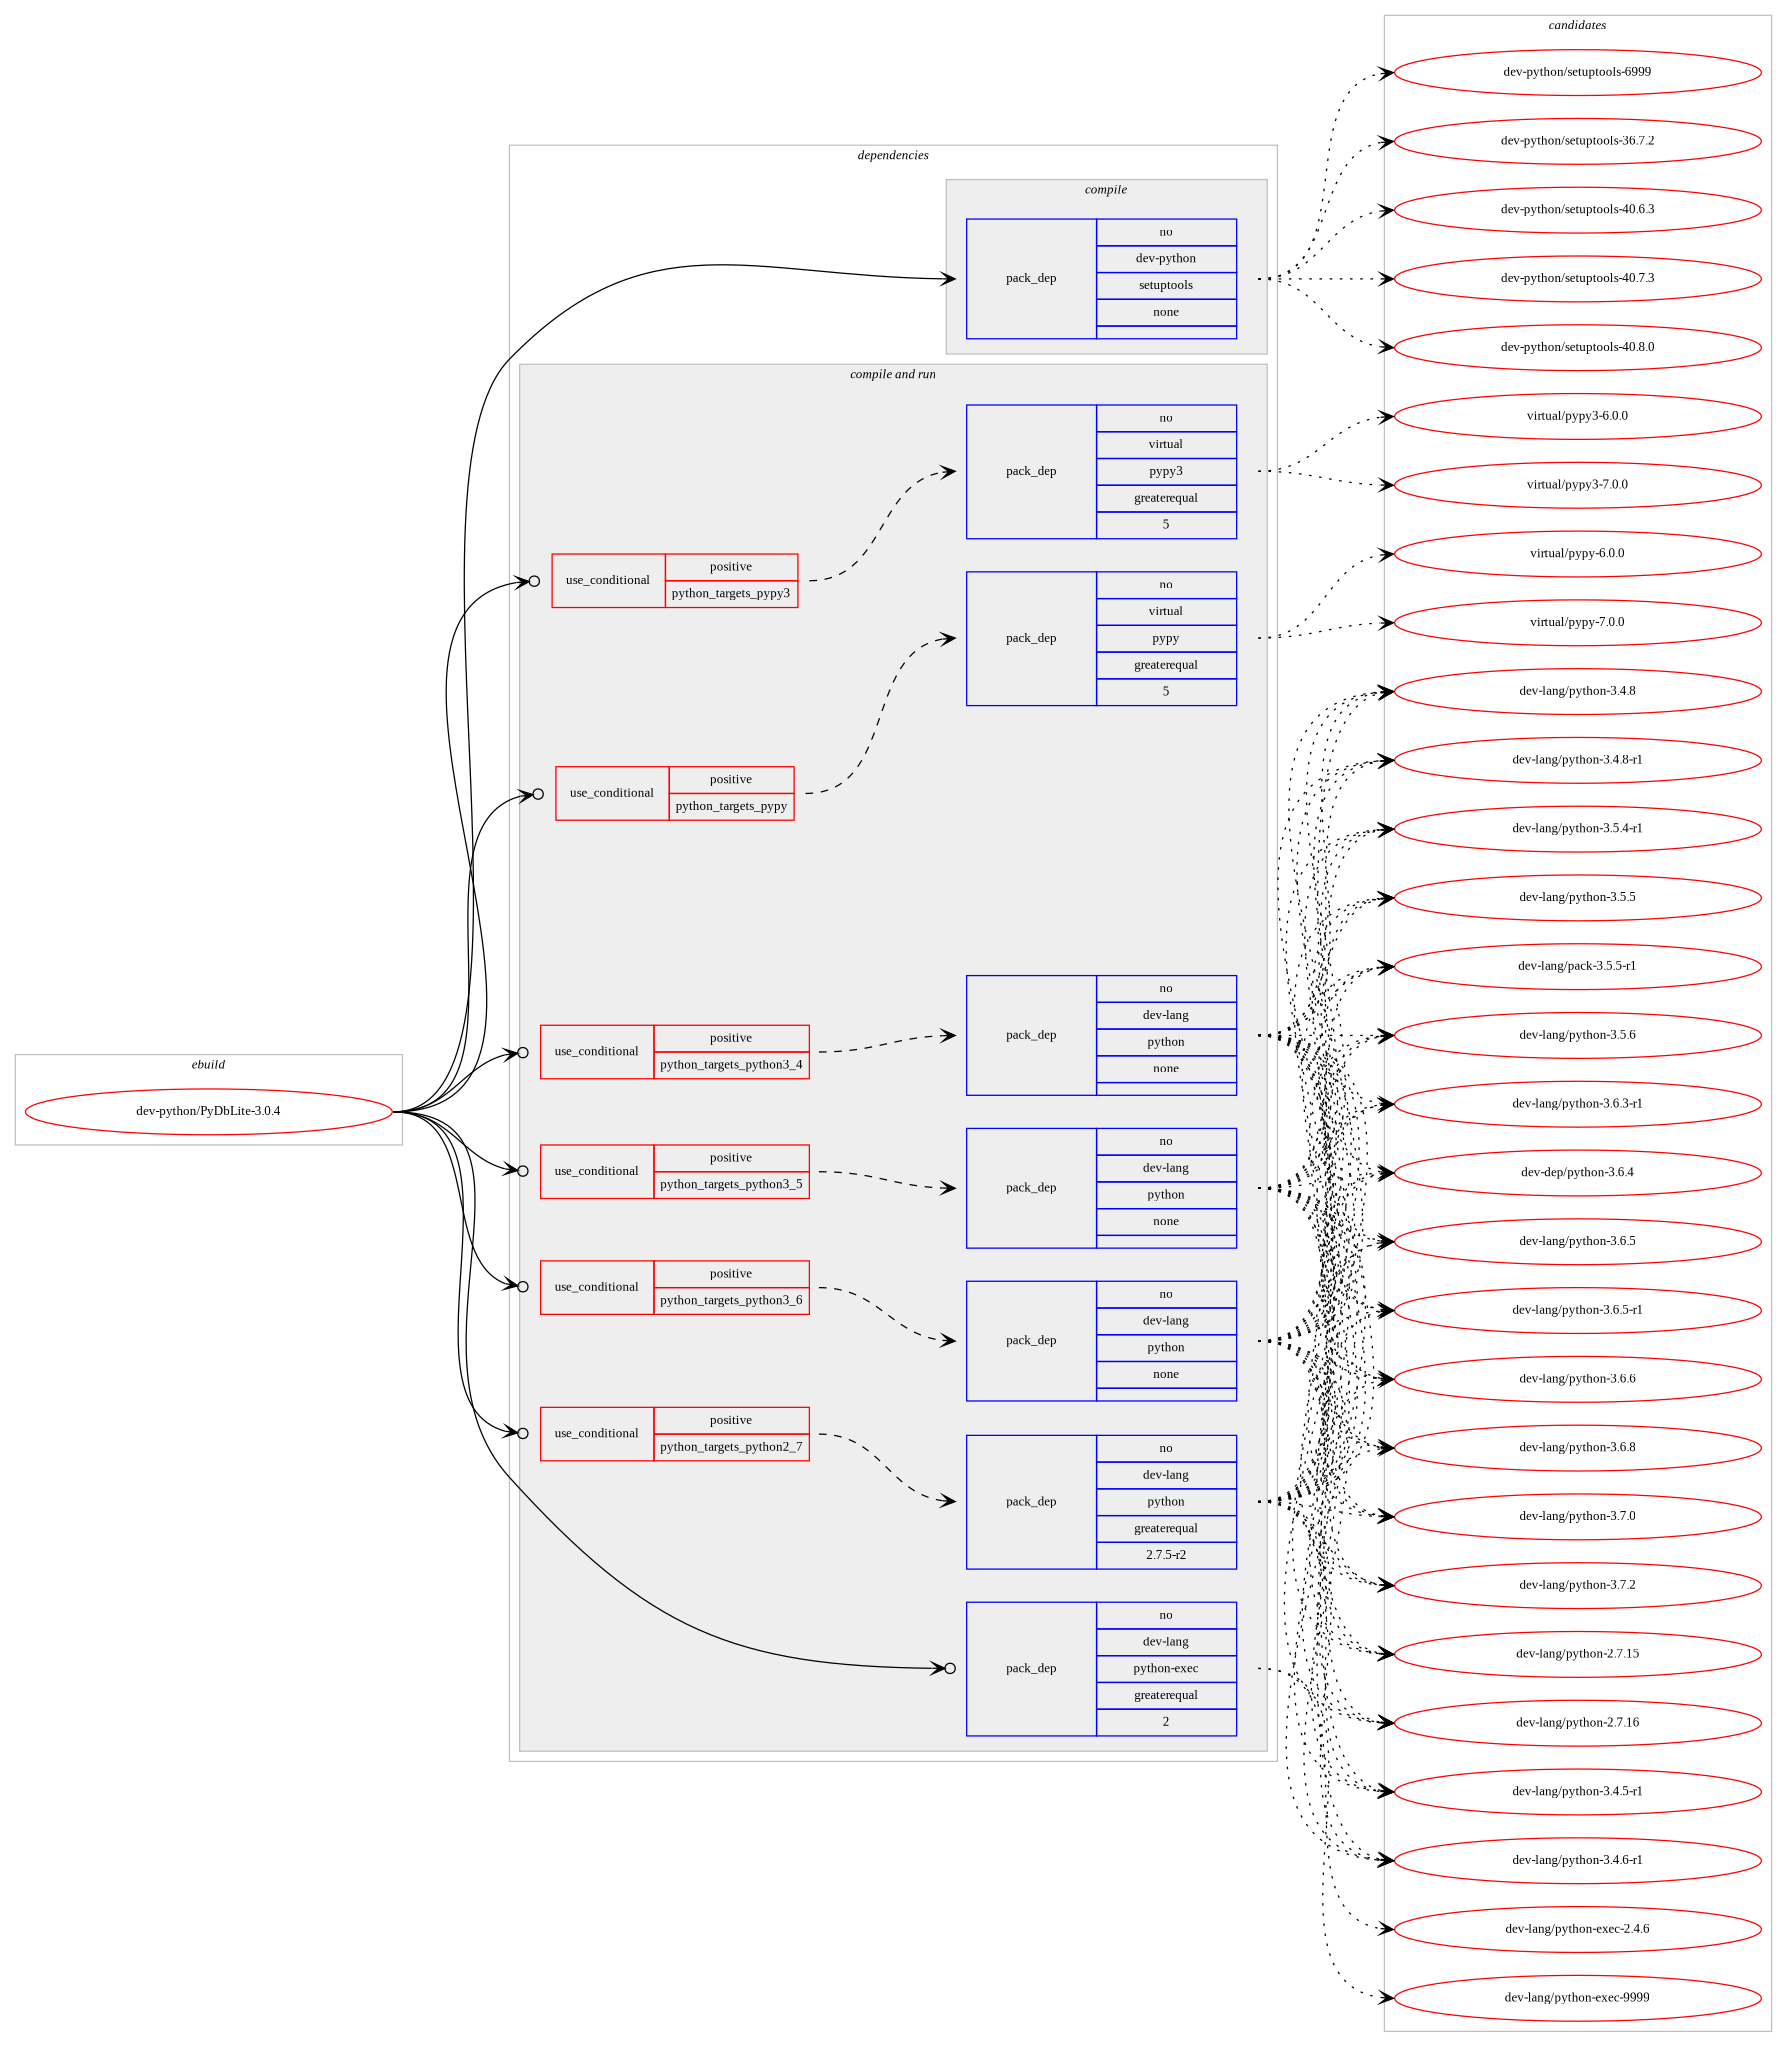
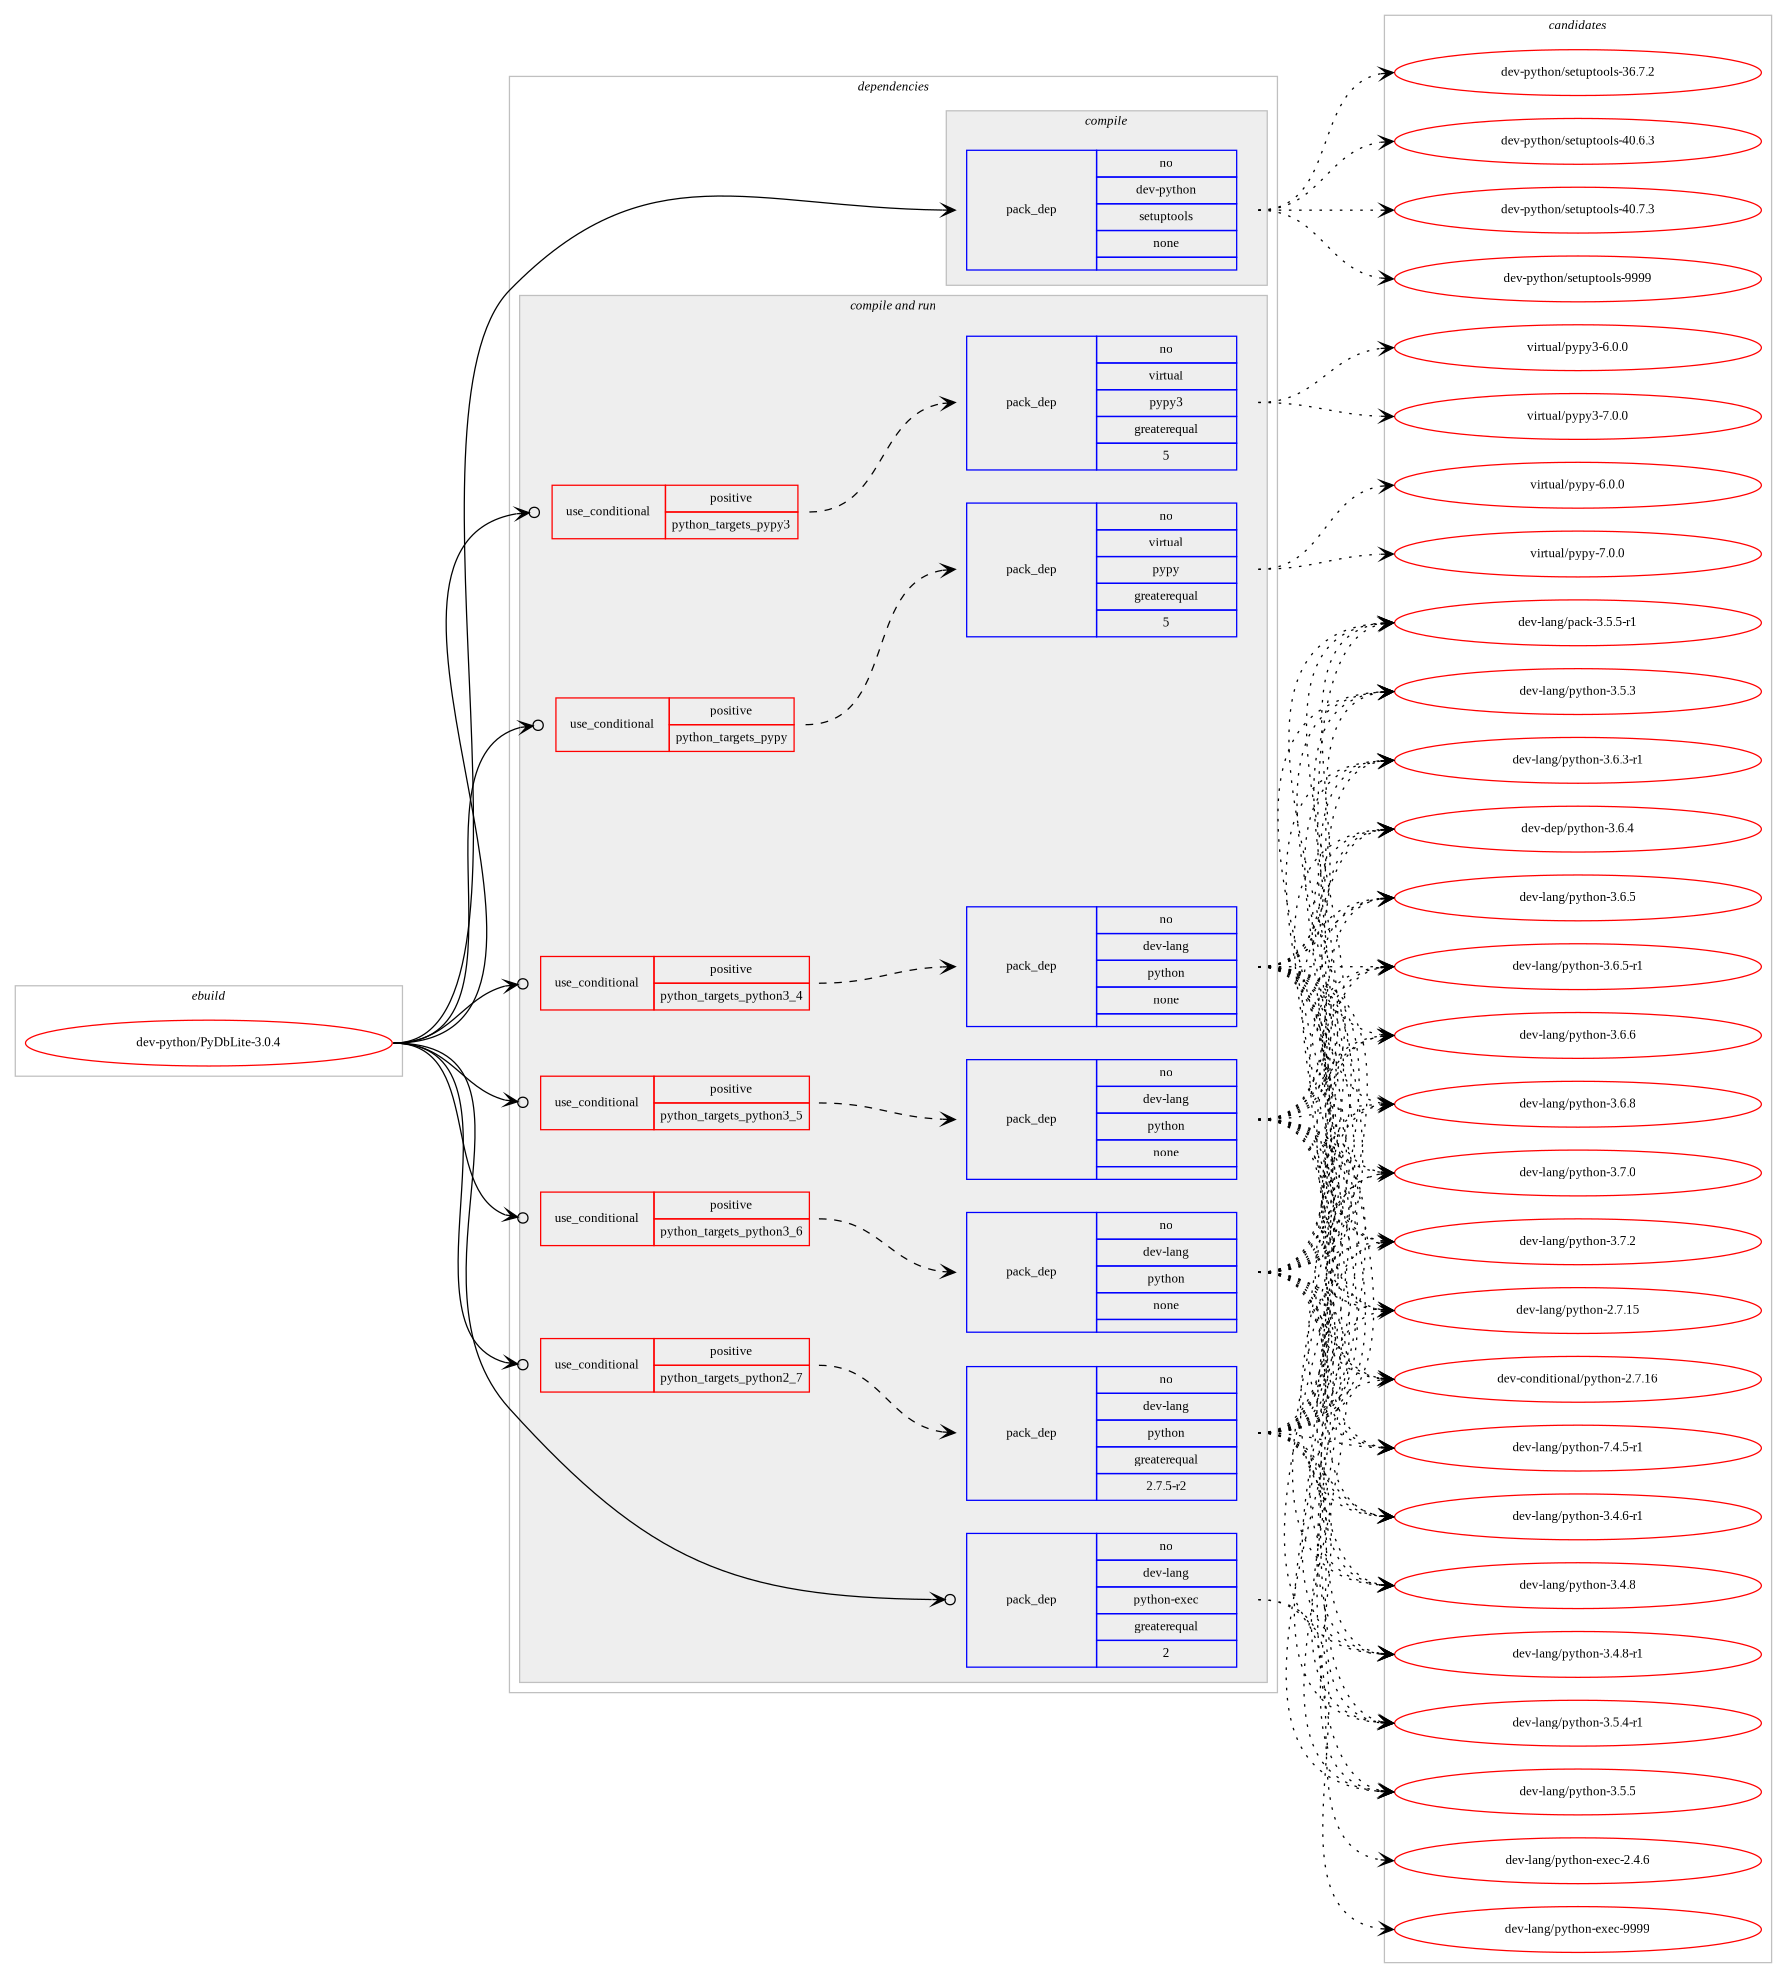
(1578, 73) -> (1578, 279)
(1578, 348) -> none
(1578, 1035) -> (1578, 692)
(1578, 1723) -> (1578, 1379)
(1578, 1792) -> (1578, 1448)
